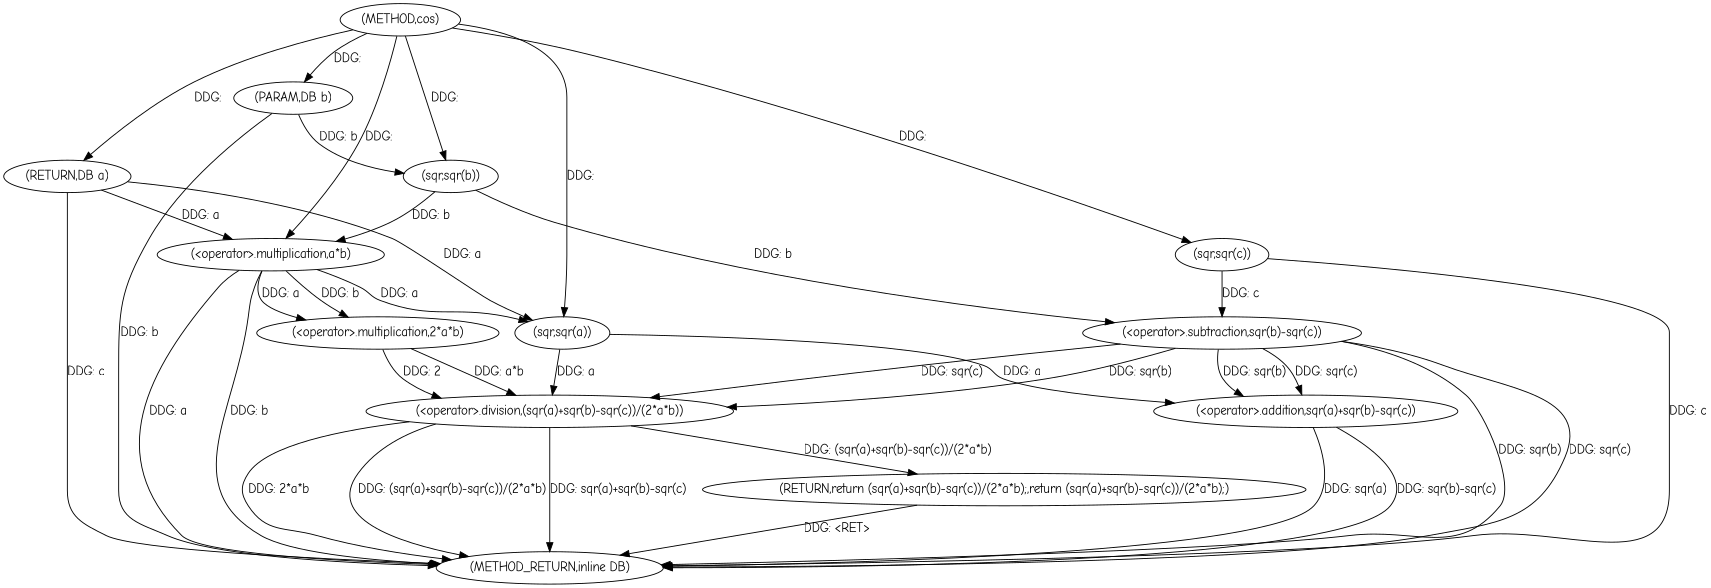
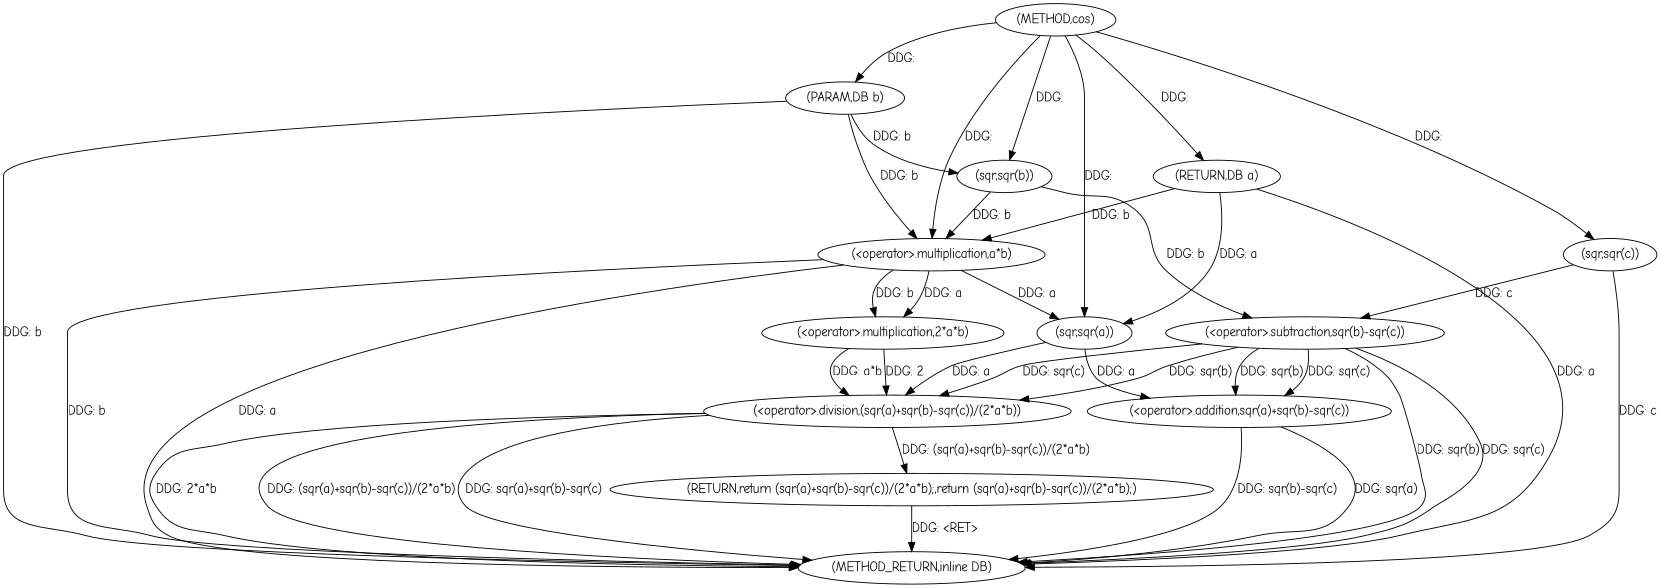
none -> (871, 178)
(201, 216) -> (1111, 216)
(86, 372) -> (1576, 372)
